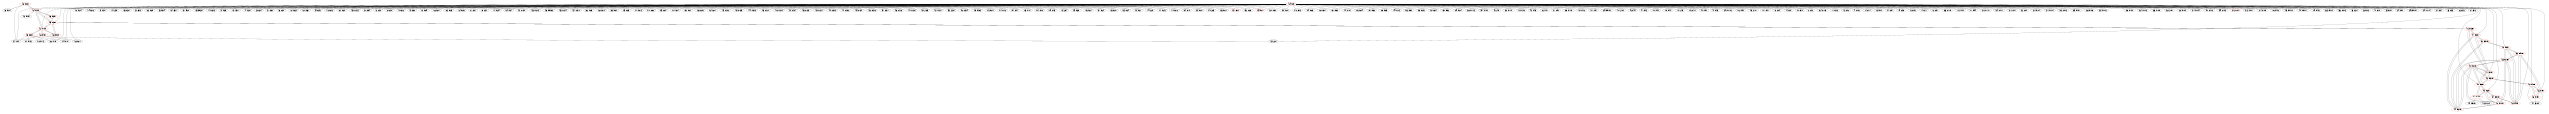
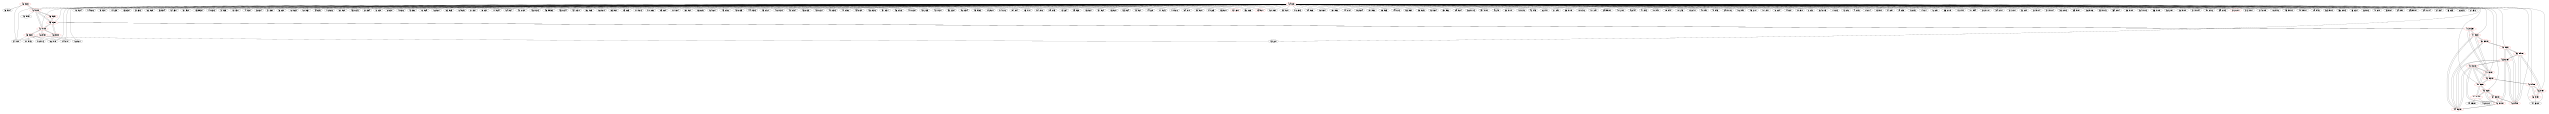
none -> (2116, 10)
